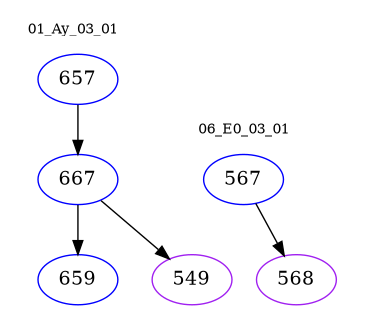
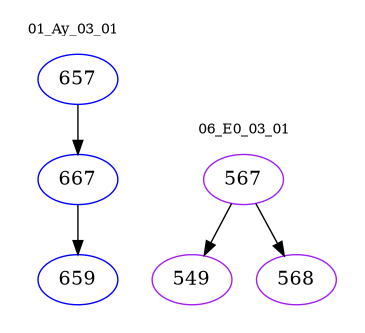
(244, 180) -> (244, 180)
(120, 217) -> (221, 223)
